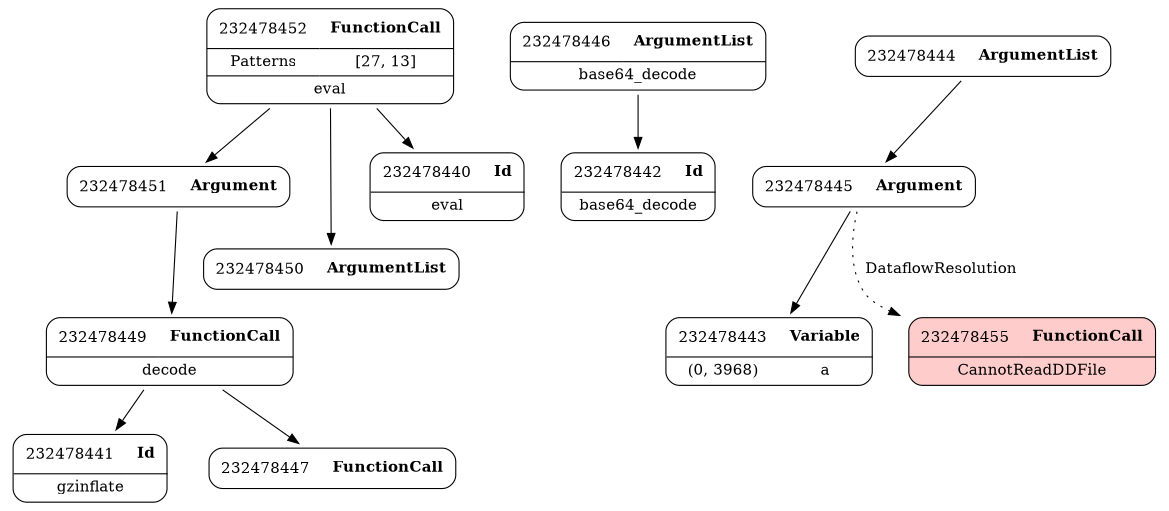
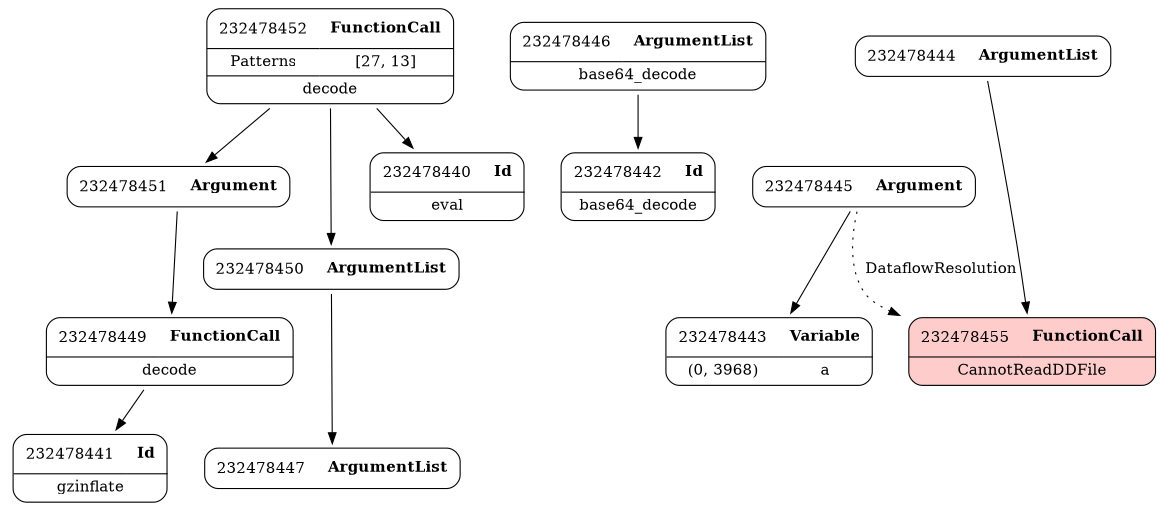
(330, 89) -> (330, 89)
(928, 117) -> (1008, 191)
(256, 413) -> (332, 363)
(388, 467) -> (388, 467)
